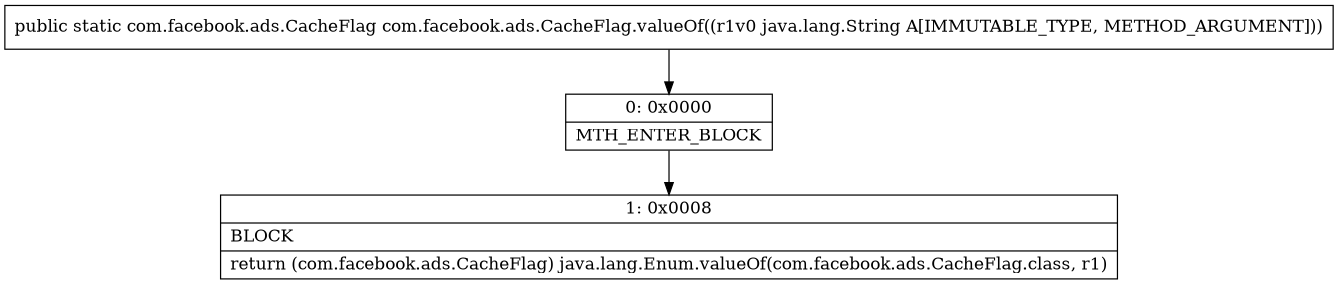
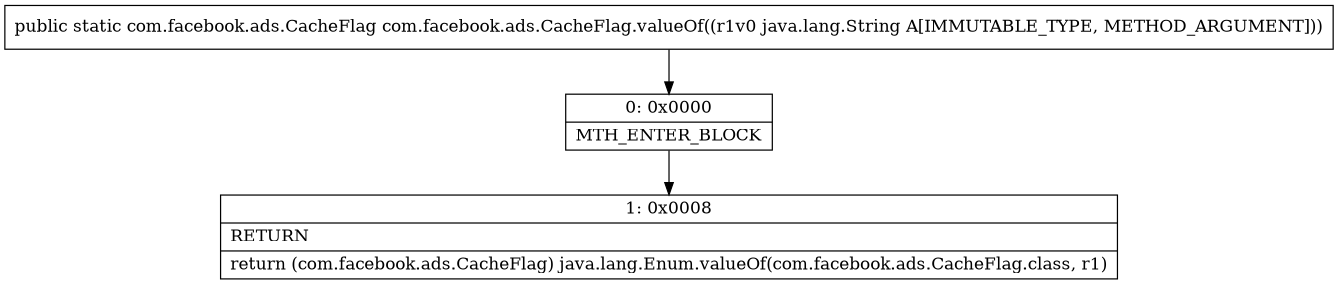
(262, 236) -> (270, 236)
